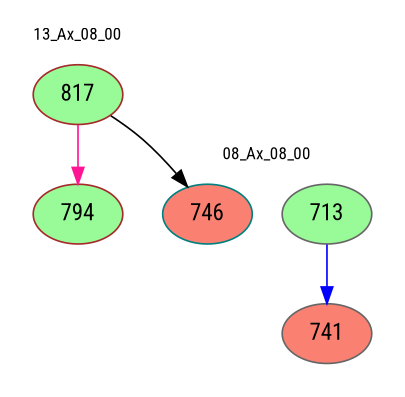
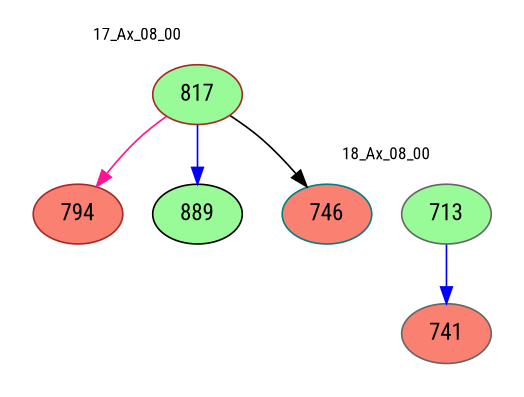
(78, 36) -> (138, 36)
(267, 155) -> (387, 155)
(78, 214) -> (78, 214)
none -> (198, 214)
